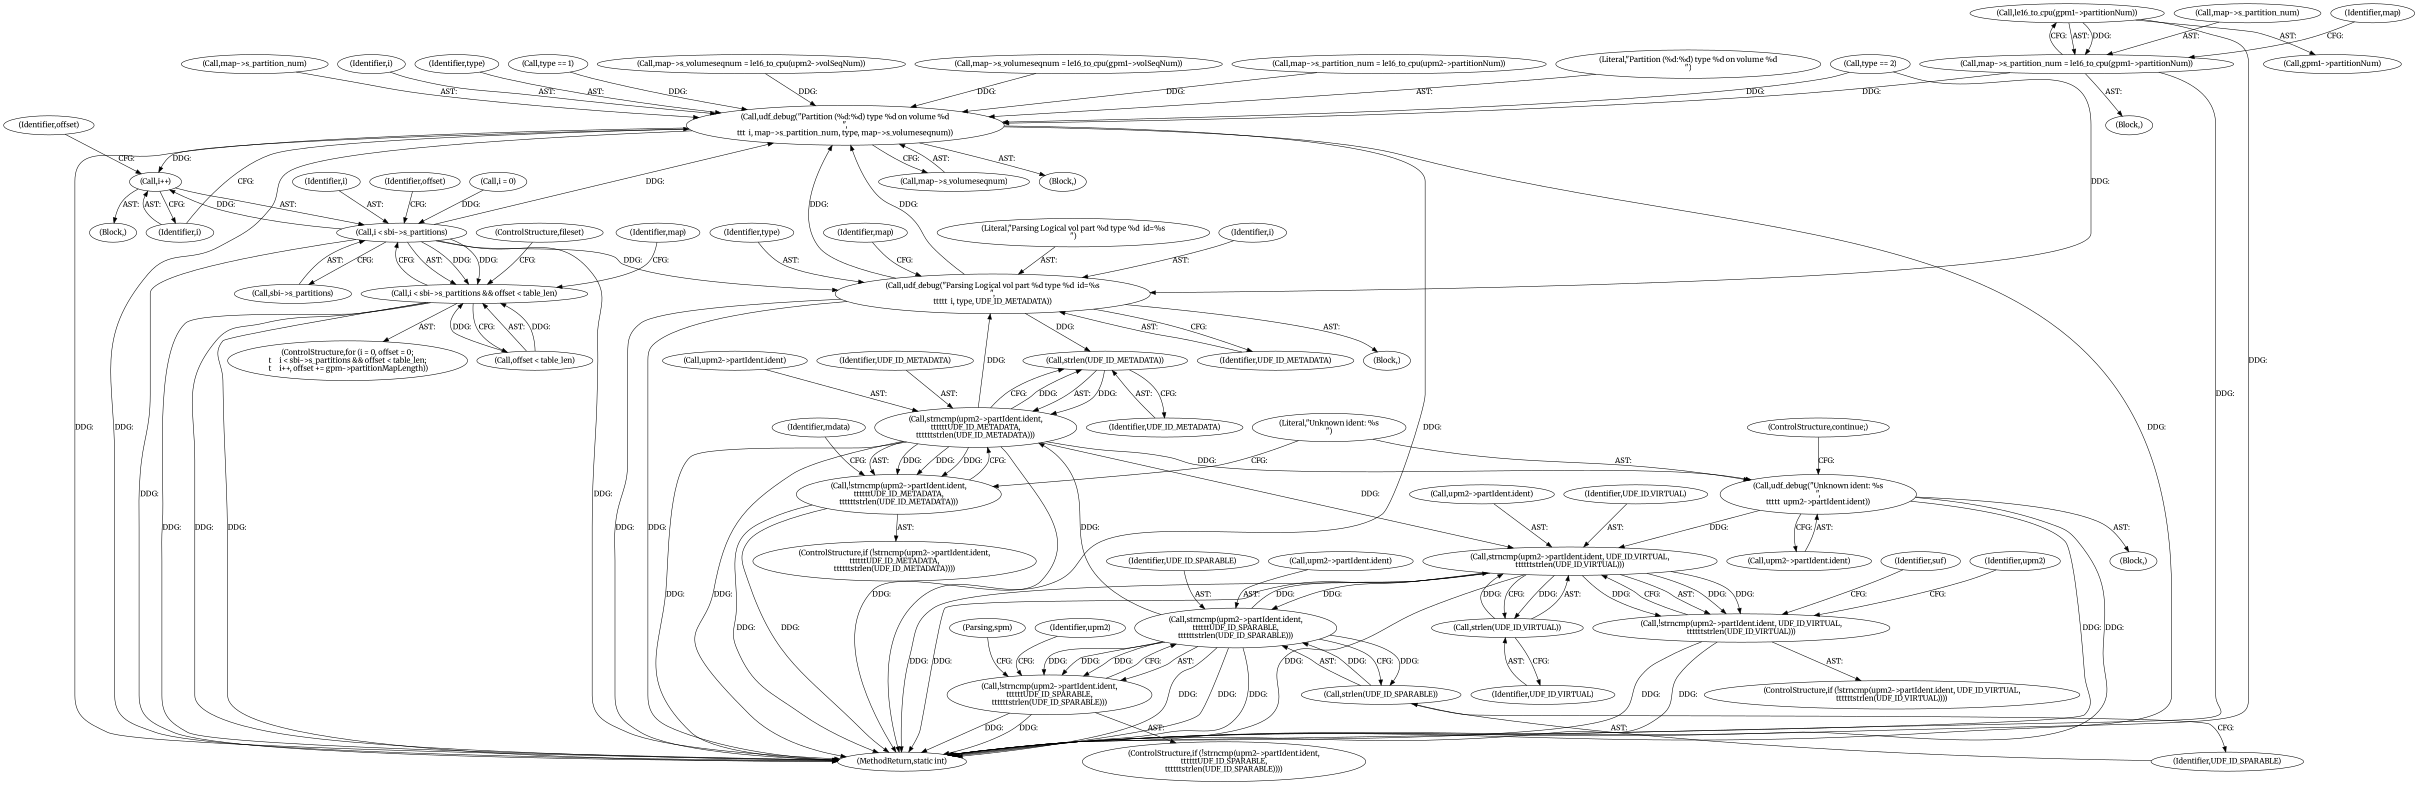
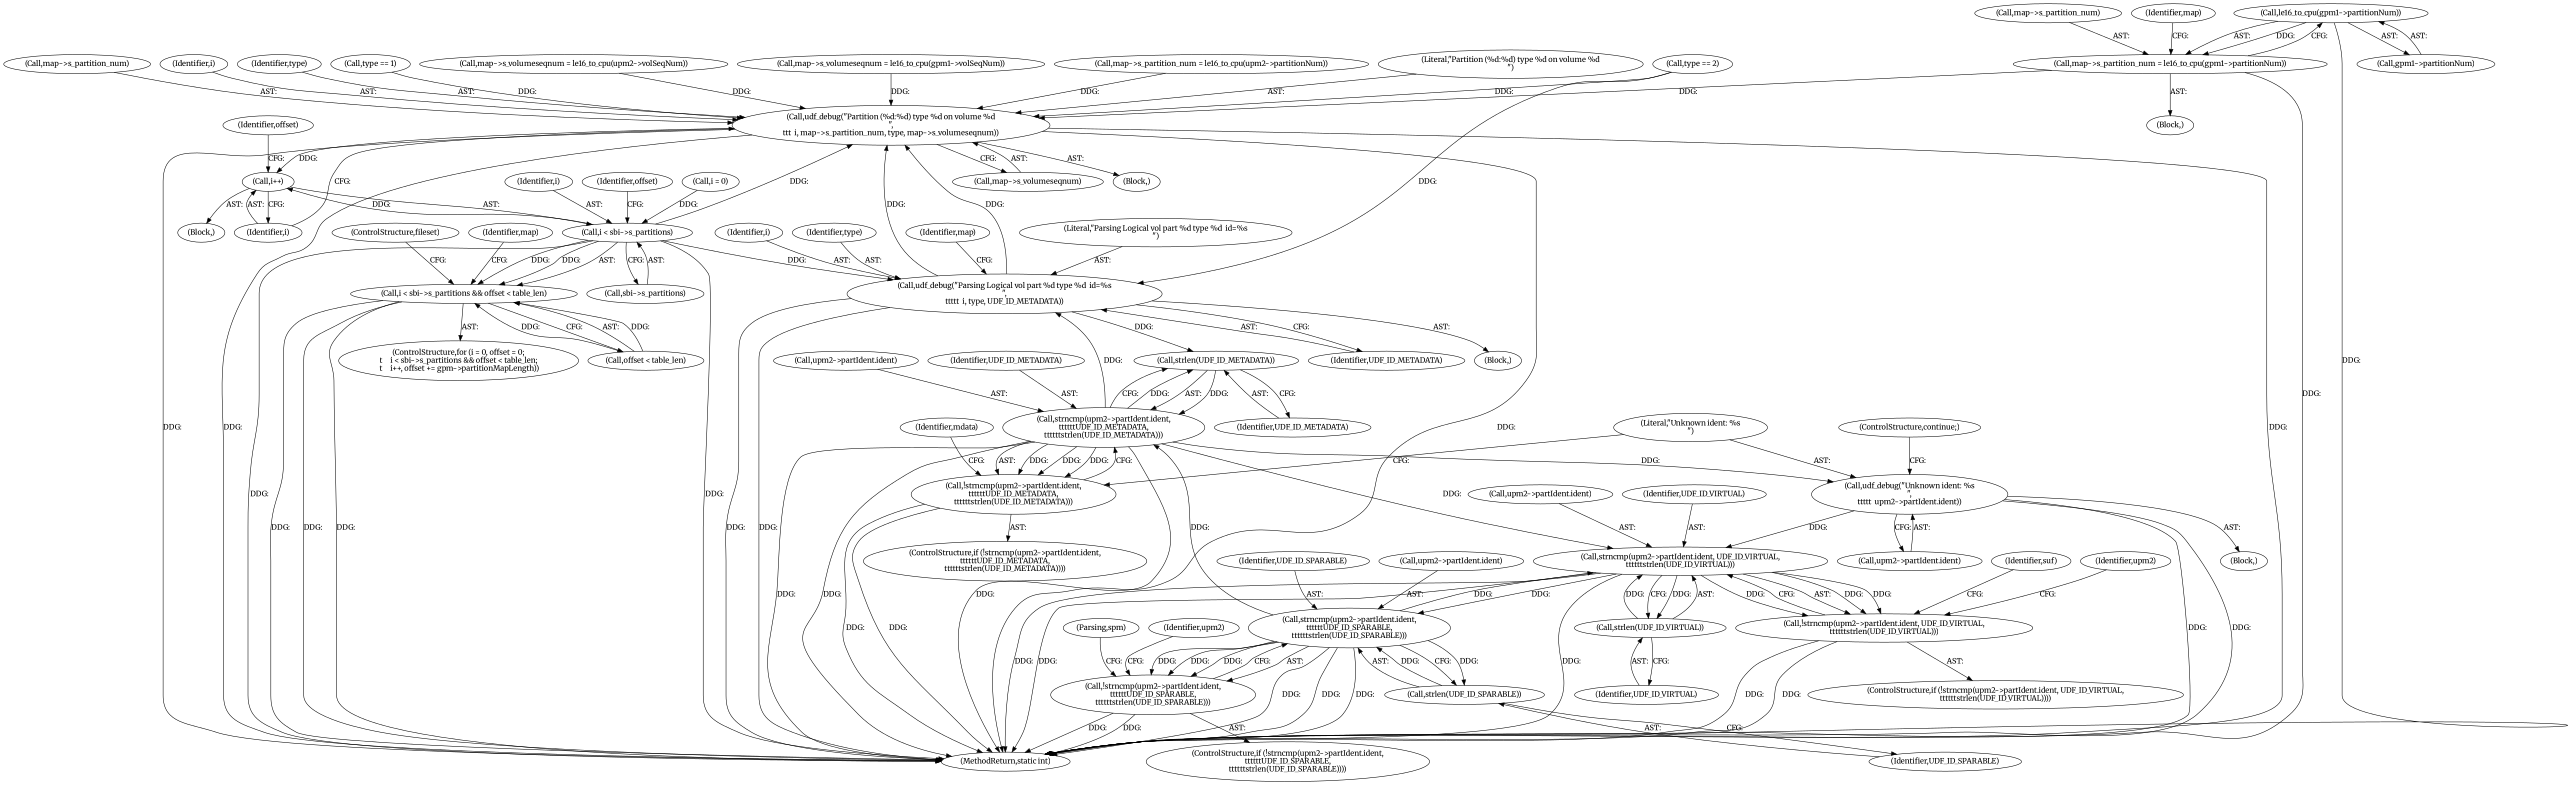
none -> (2406, 35)
(405, 271) -> none
